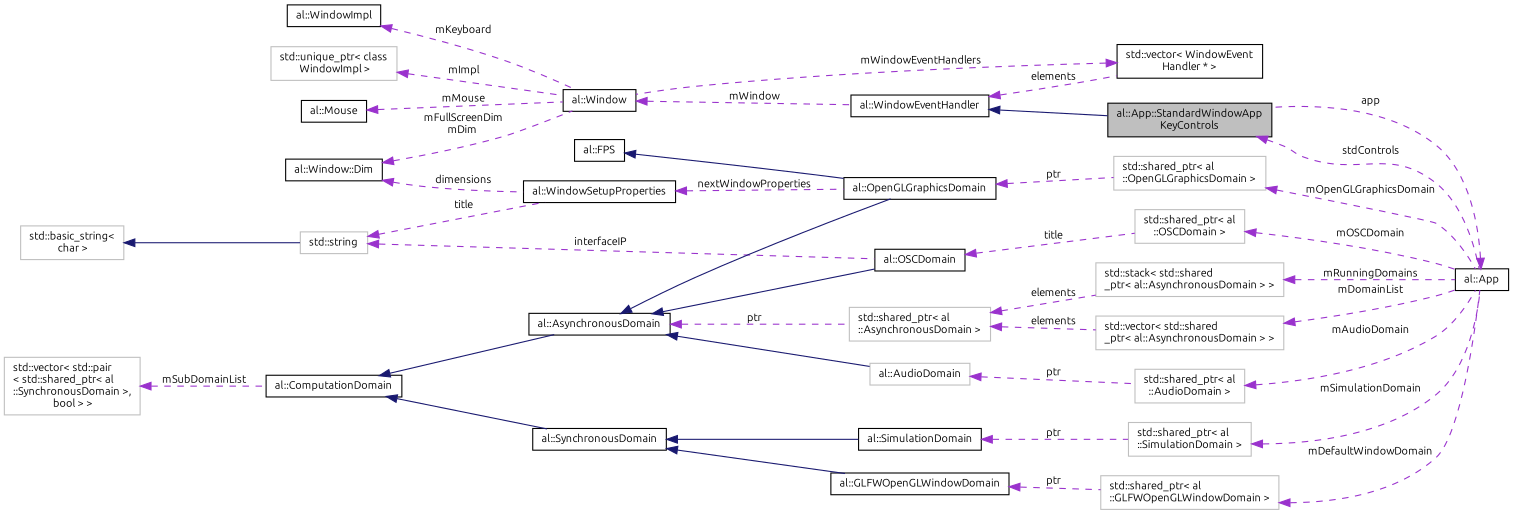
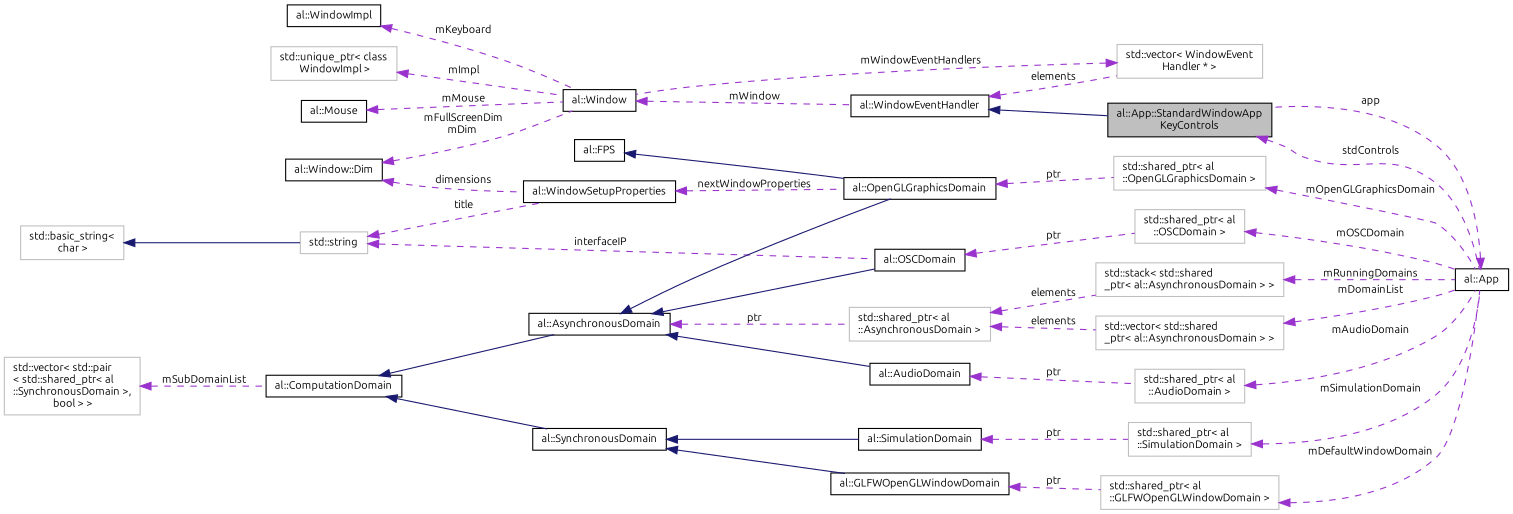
(1190, 61) -> (1190, 61)
(1052, 236) -> (1052, 236)
(920, 374) -> (920, 374)
